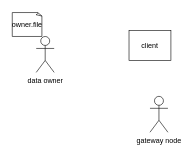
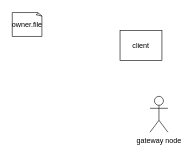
(150, 45) -> (141, 45)
(45, 54) -> none
